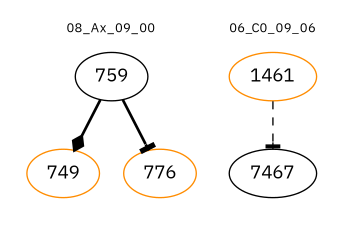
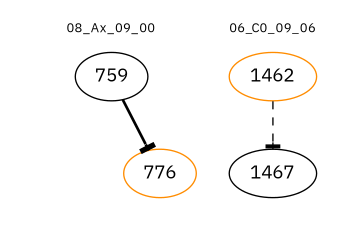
(273, 77) -> (273, 77)
(63, 173) -> none
(273, 173) -> (273, 173)
